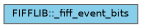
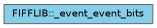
(71, 14) -> (78, 14)
